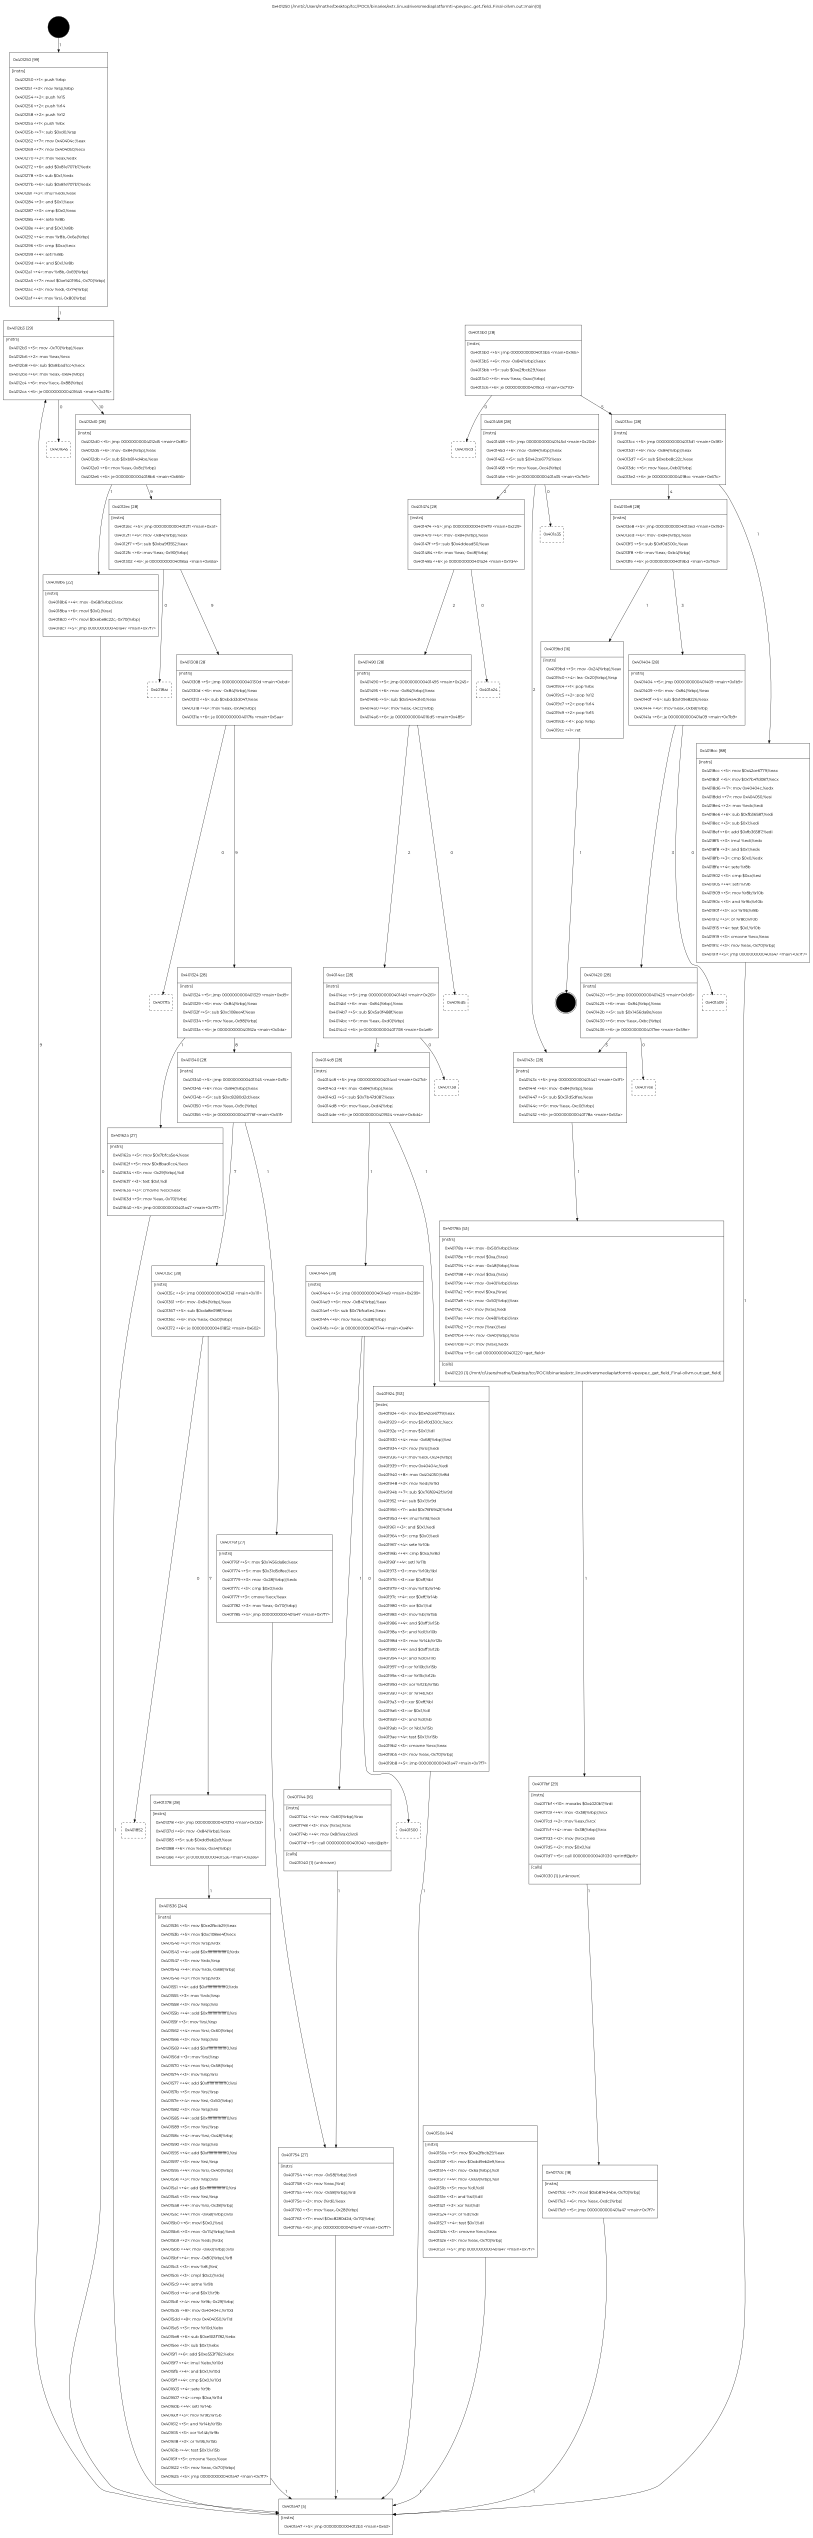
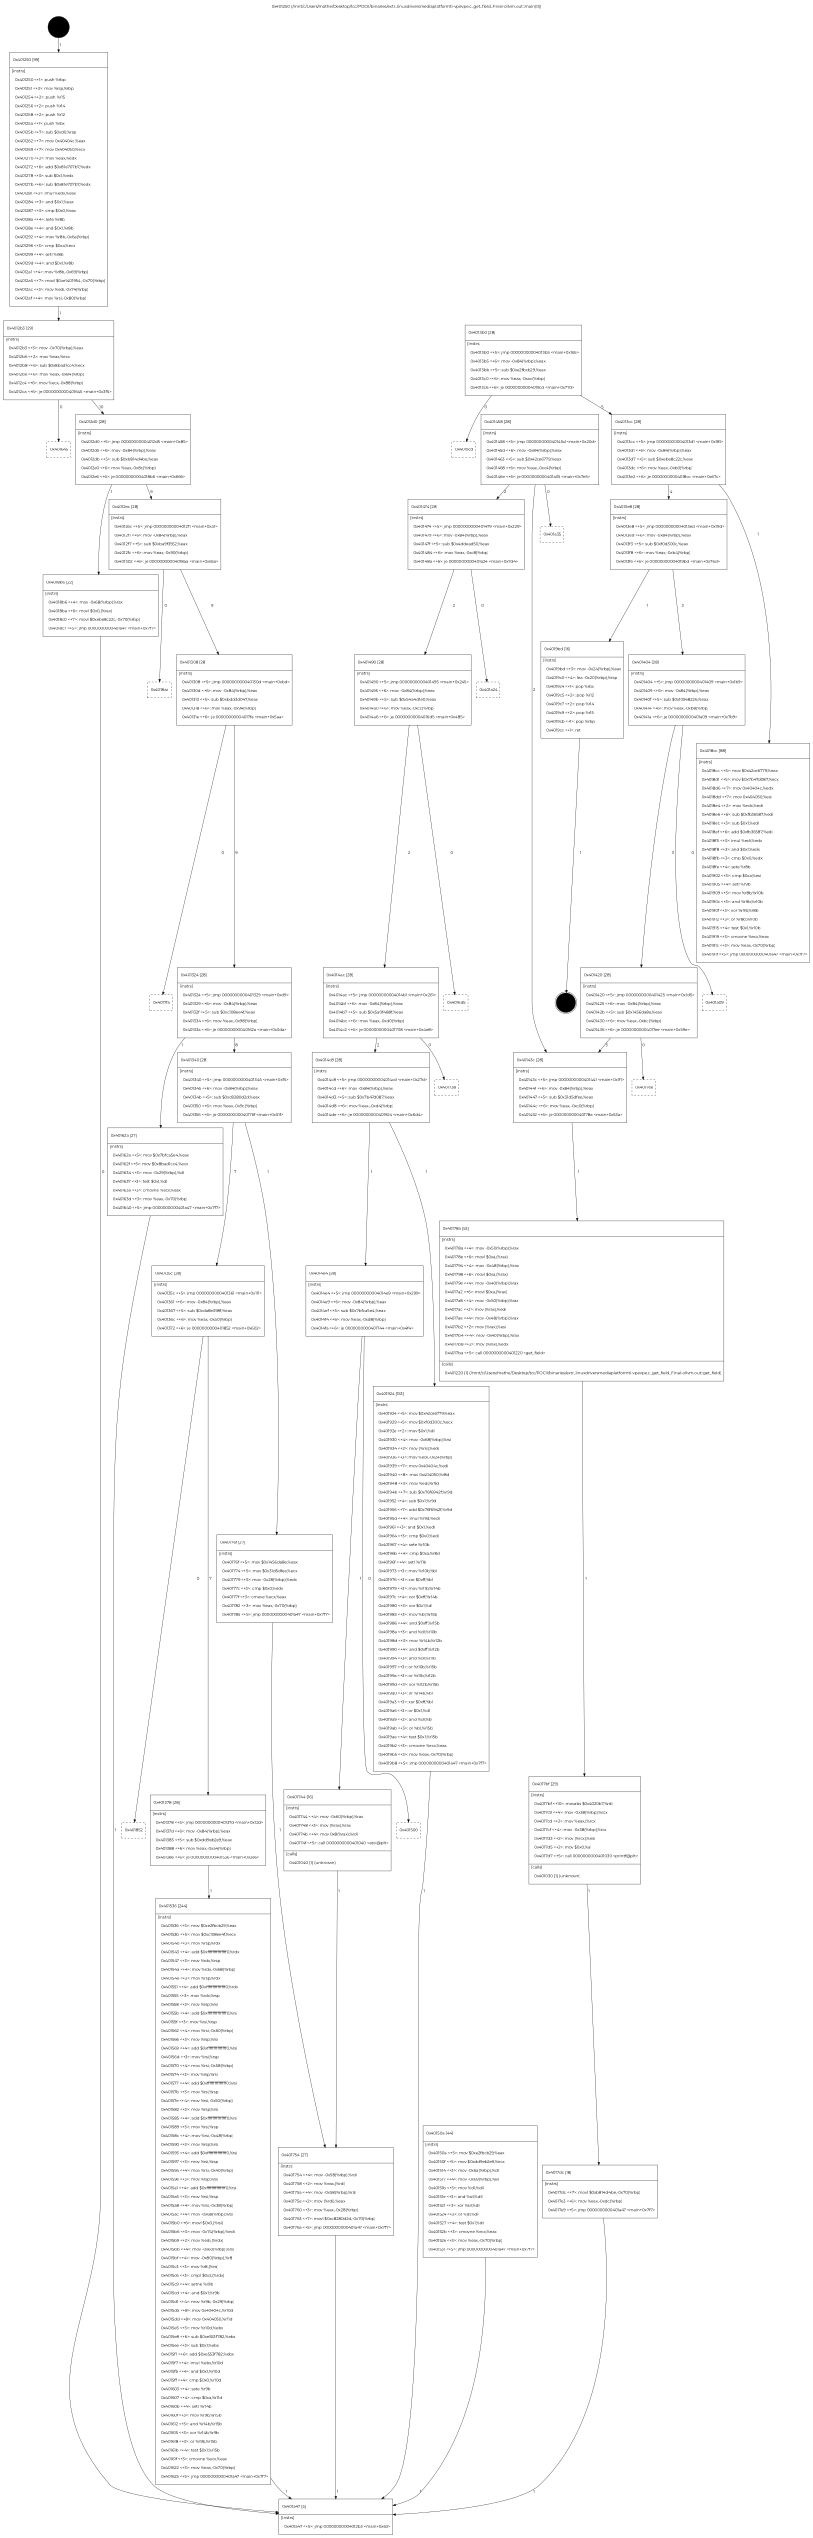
(39, 1544) -> none
(743, 1870) -> none
